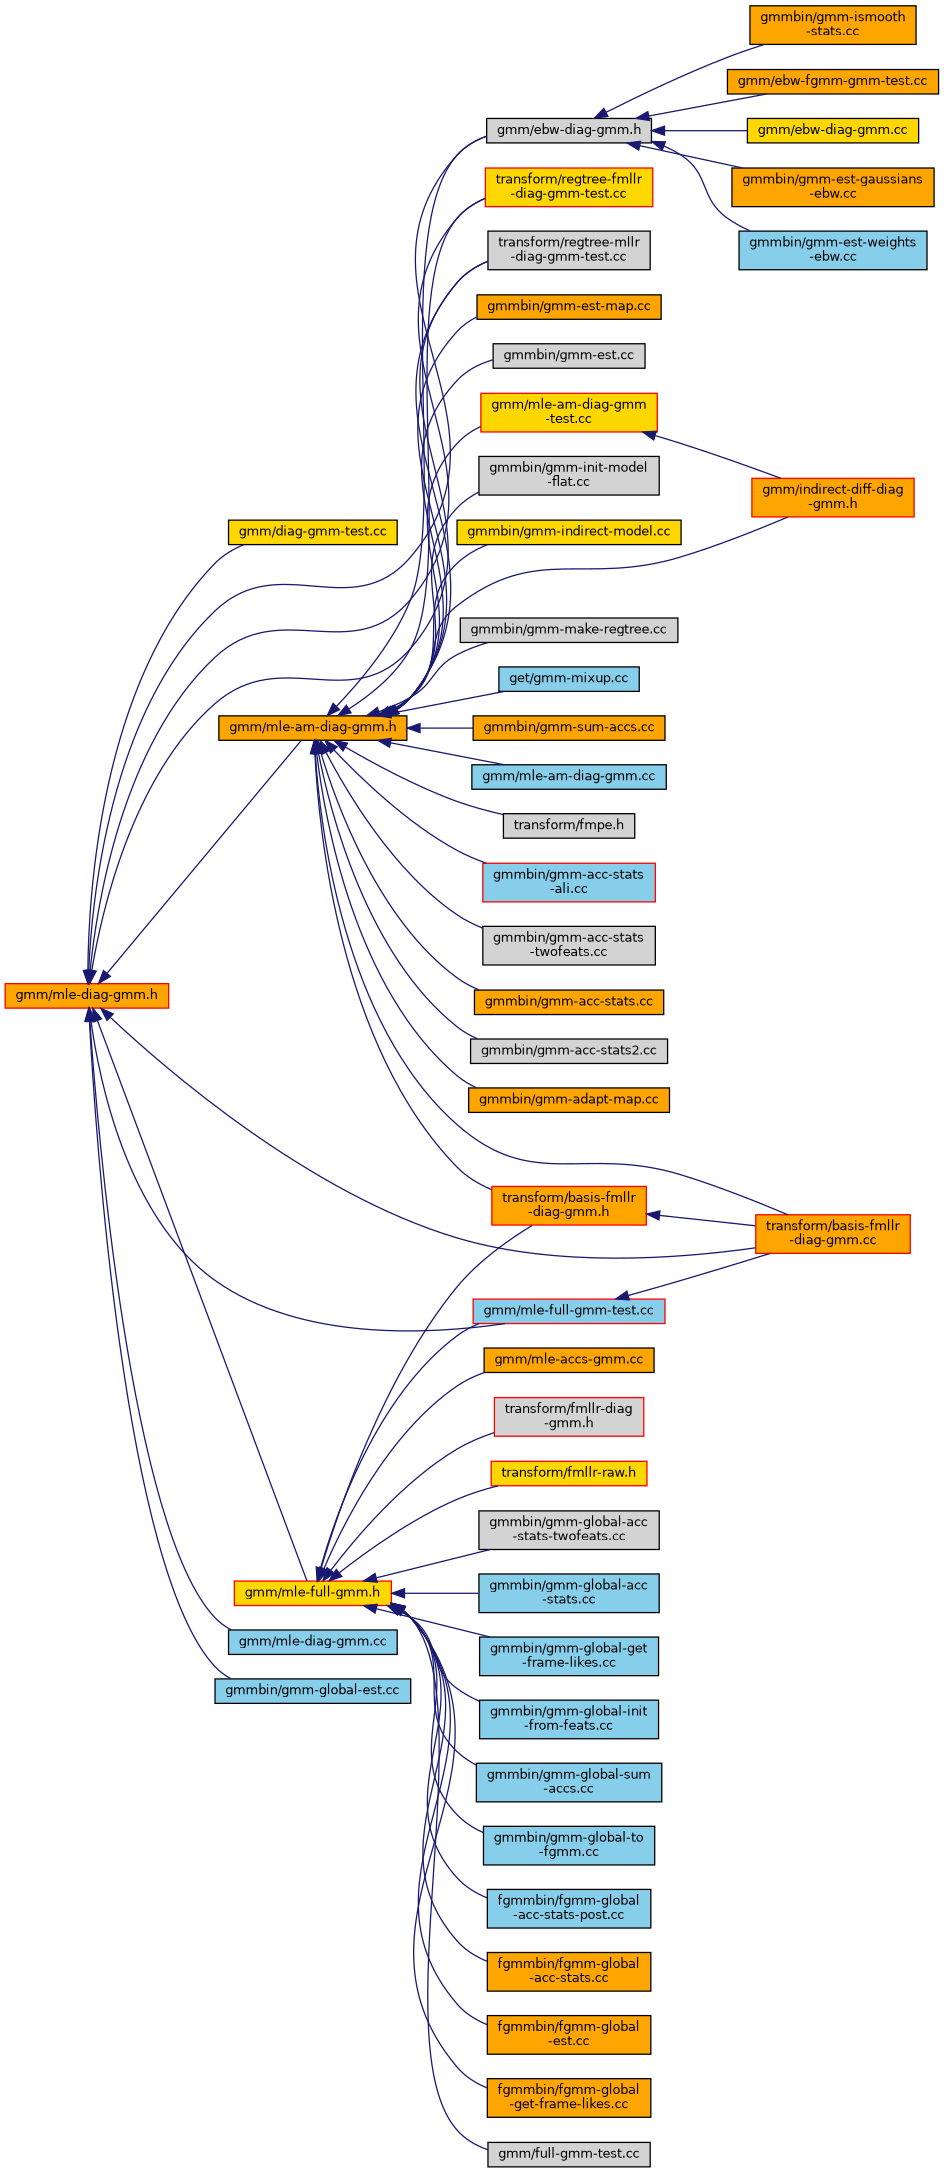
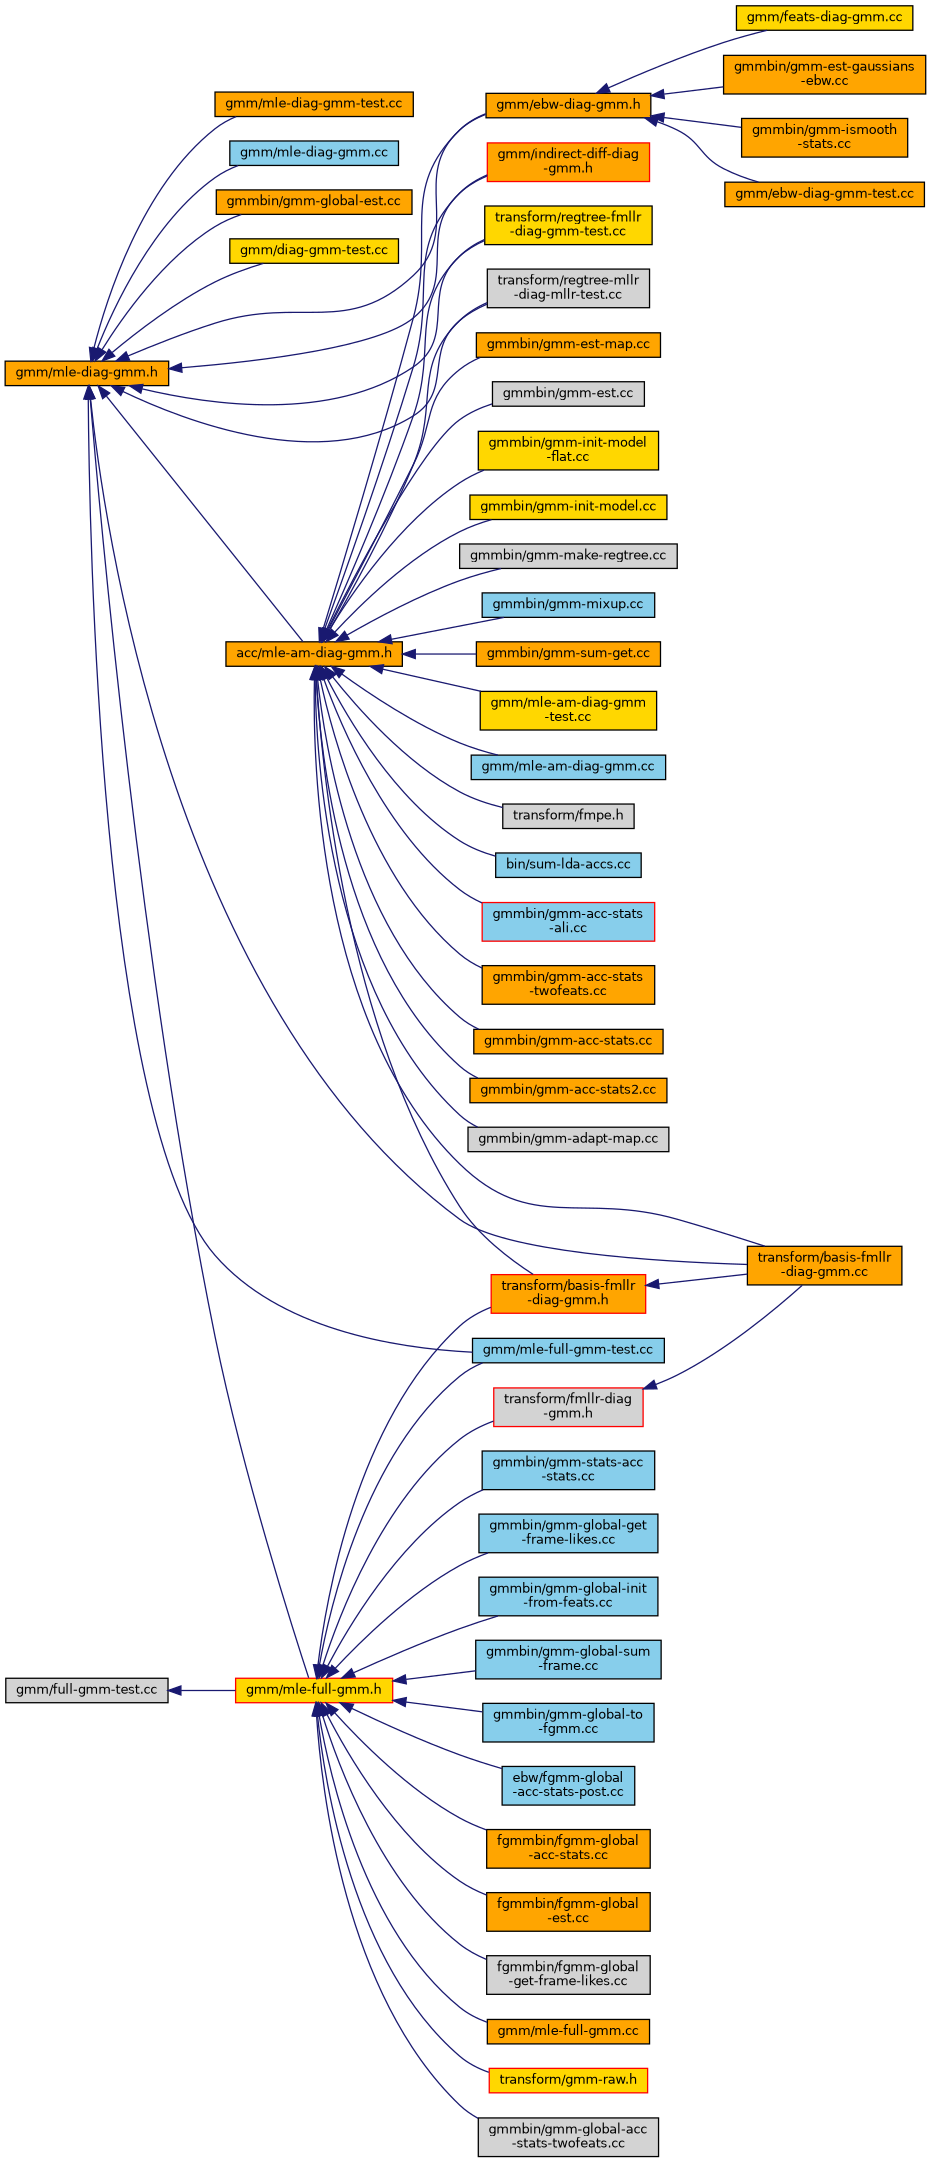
(833, 82) -> (825, 194)
none -> (314, 104)
(569, 131) -> (568, 106)
(833, 131) -> (825, 18)
(569, 187) -> (568, 225)
(569, 250) -> (568, 288)
(833, 250) -> none
(569, 413) -> (568, 711)
(718, 456) -> (383, 334)
(569, 476) -> (568, 451)
(569, 532) -> (568, 507)
(569, 679) -> (568, 605)
(313, 728) -> (314, 654)
(569, 728) -> (568, 654)
none -> (568, 865)
(569, 946) -> (568, 985)
(87, 996) -> (87, 373)
(569, 1051) -> (568, 1091)
(569, 1100) -> (568, 1139)
(833, 1234) -> (825, 1266)
(699, 1275) -> (733, 1341)
(569, 1311) -> (568, 1351)
(569, 1360) -> (568, 2032)
(569, 1474) -> (568, 2081)
(569, 1593) -> (568, 1470)
(313, 1691) -> (314, 202)
(569, 1783) -> (568, 1660)
(569, 1909) -> (568, 1786)
(431, 1916) -> (208, 1690)
(569, 2098) -> (568, 1975)
